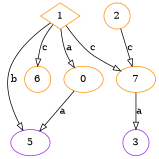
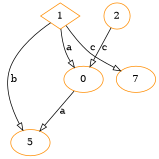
(125, 44) -> (102, 44)
(38, 79) -> none
(30, 143) -> (30, 143)
(136, 143) -> none
